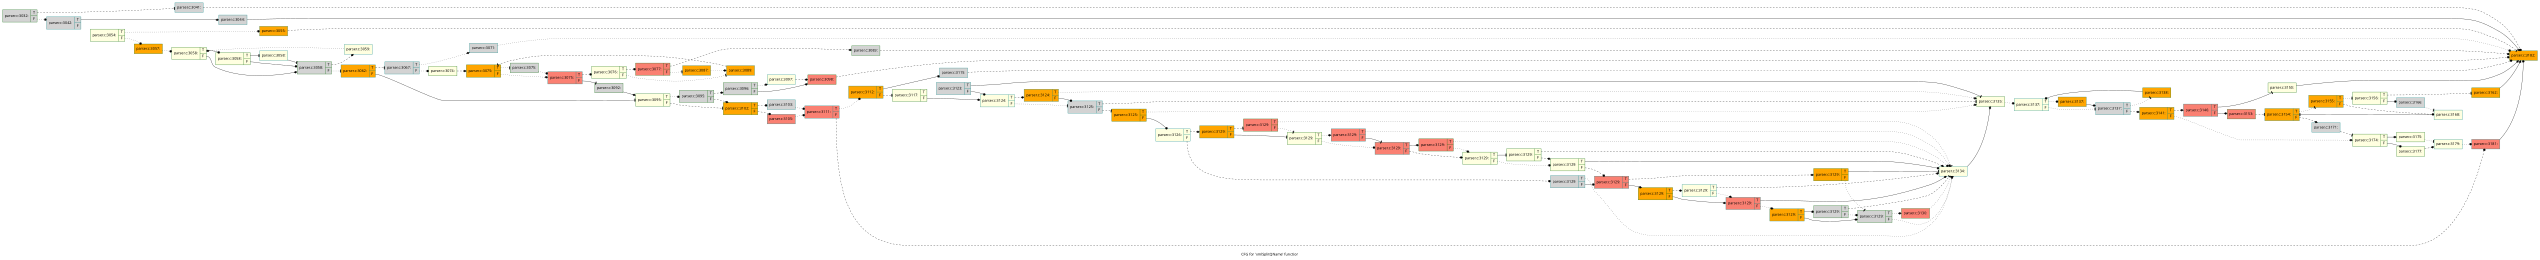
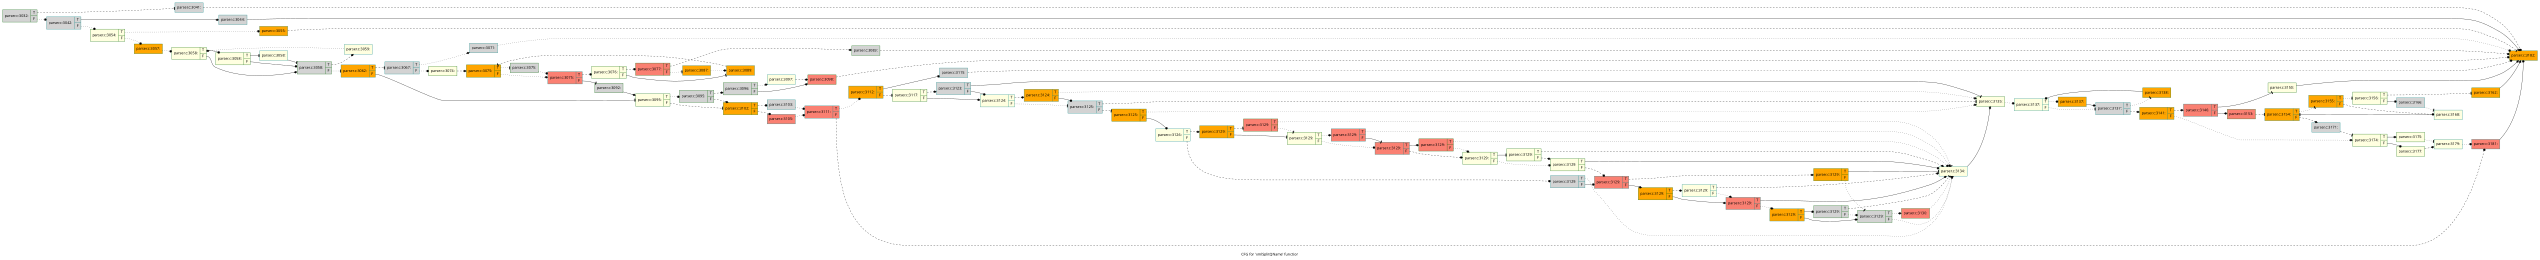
none -> (87, 27)
(676, 81) -> (676, 81)
none -> (930, 92)
